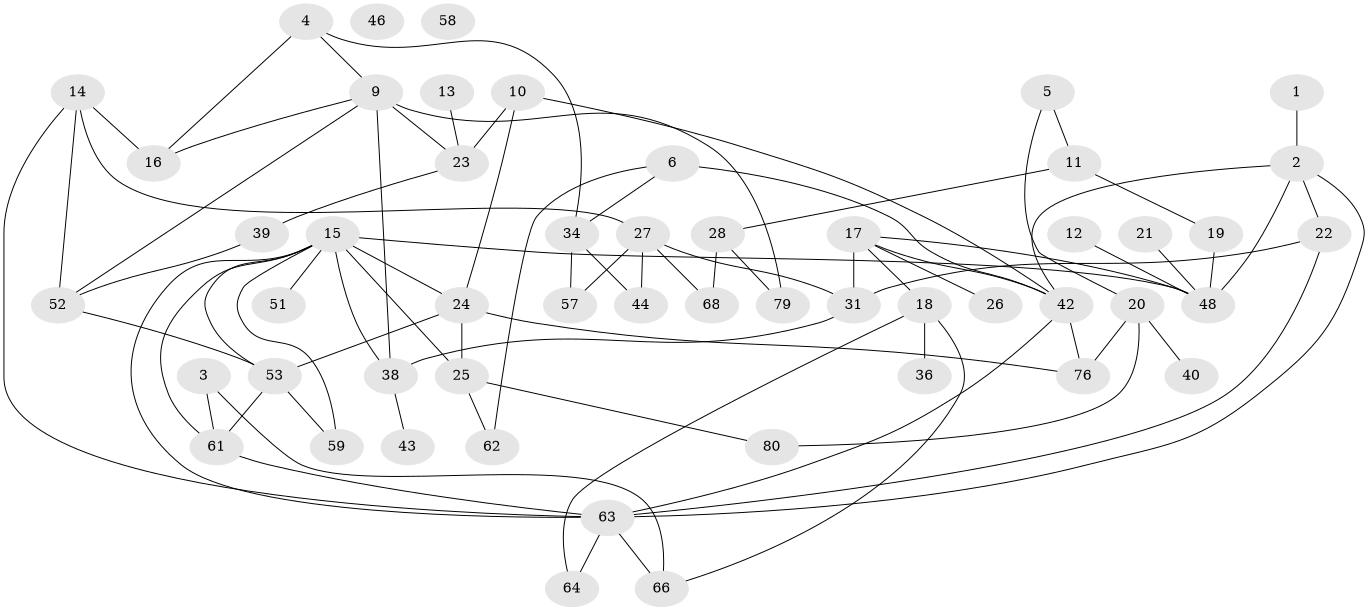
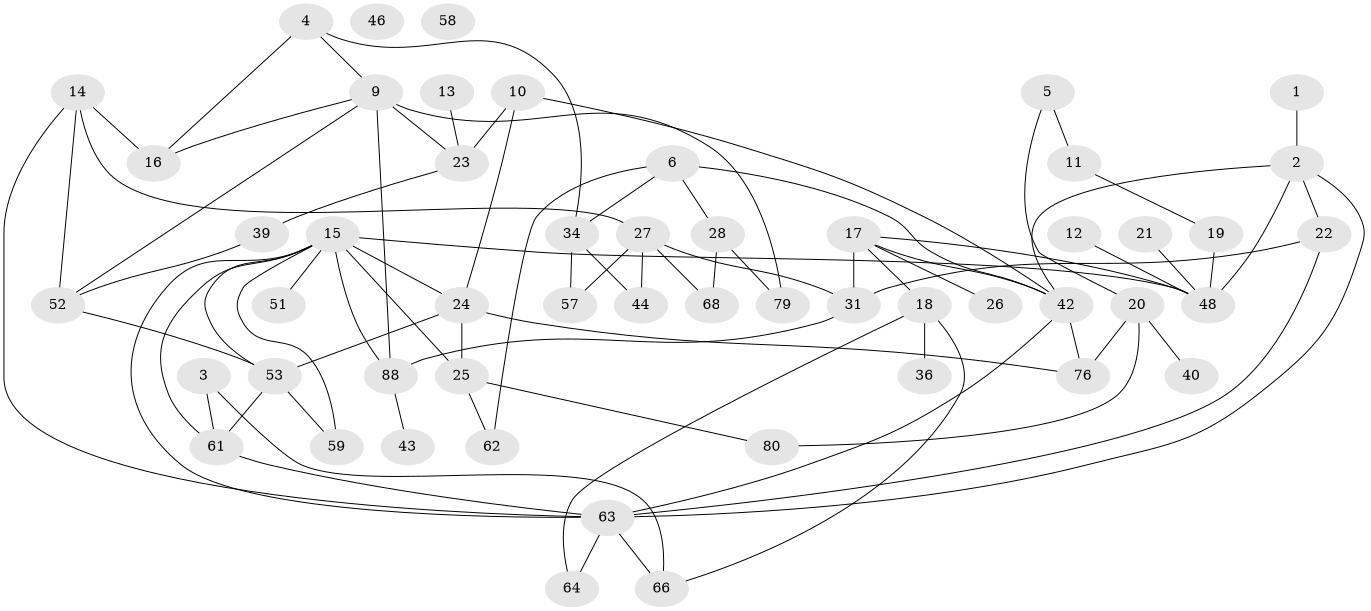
(904, 197) -> (695, 199)
(391, 376) -> (391, 376)
